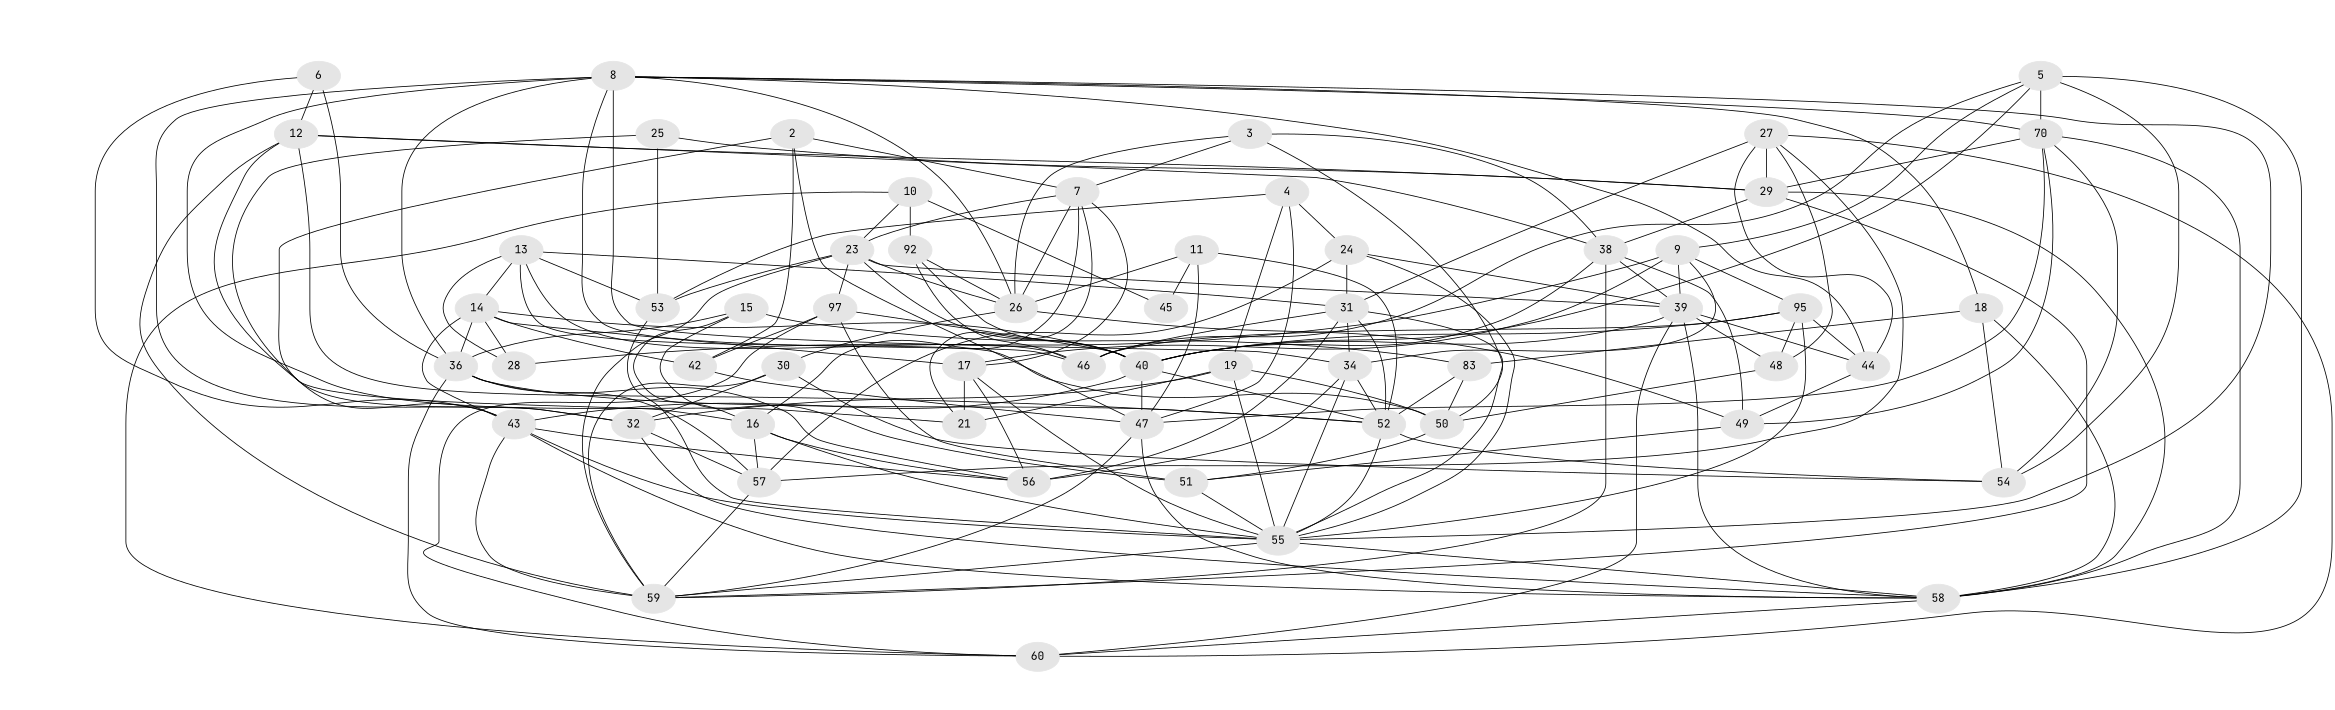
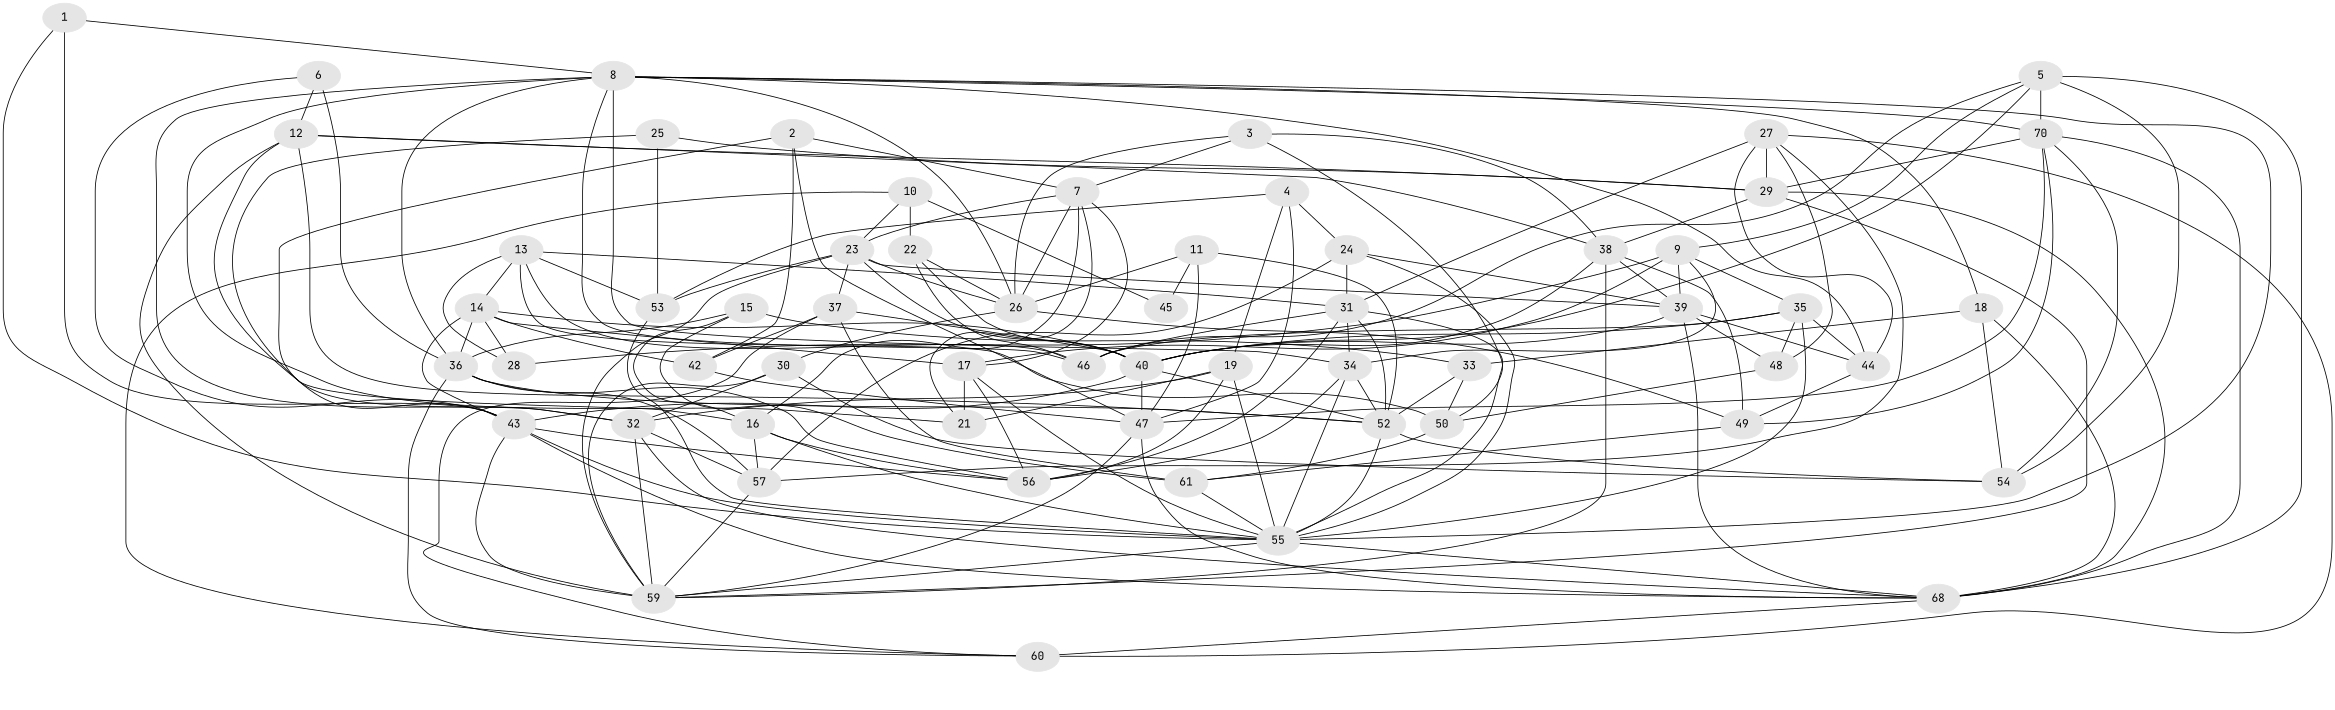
none -> (65, 18)
(910, 250) -> (910, 250)
(835, 308) -> (835, 308)
(1800, 308) -> (1800, 308)
(1469, 366) -> (1469, 366)
(1348, 391) -> (1150, 451)
(1186, 483) -> (1186, 483)
none -> (644, 512)
(1938, 599) -> (1938, 599)
(1467, 604) -> none
